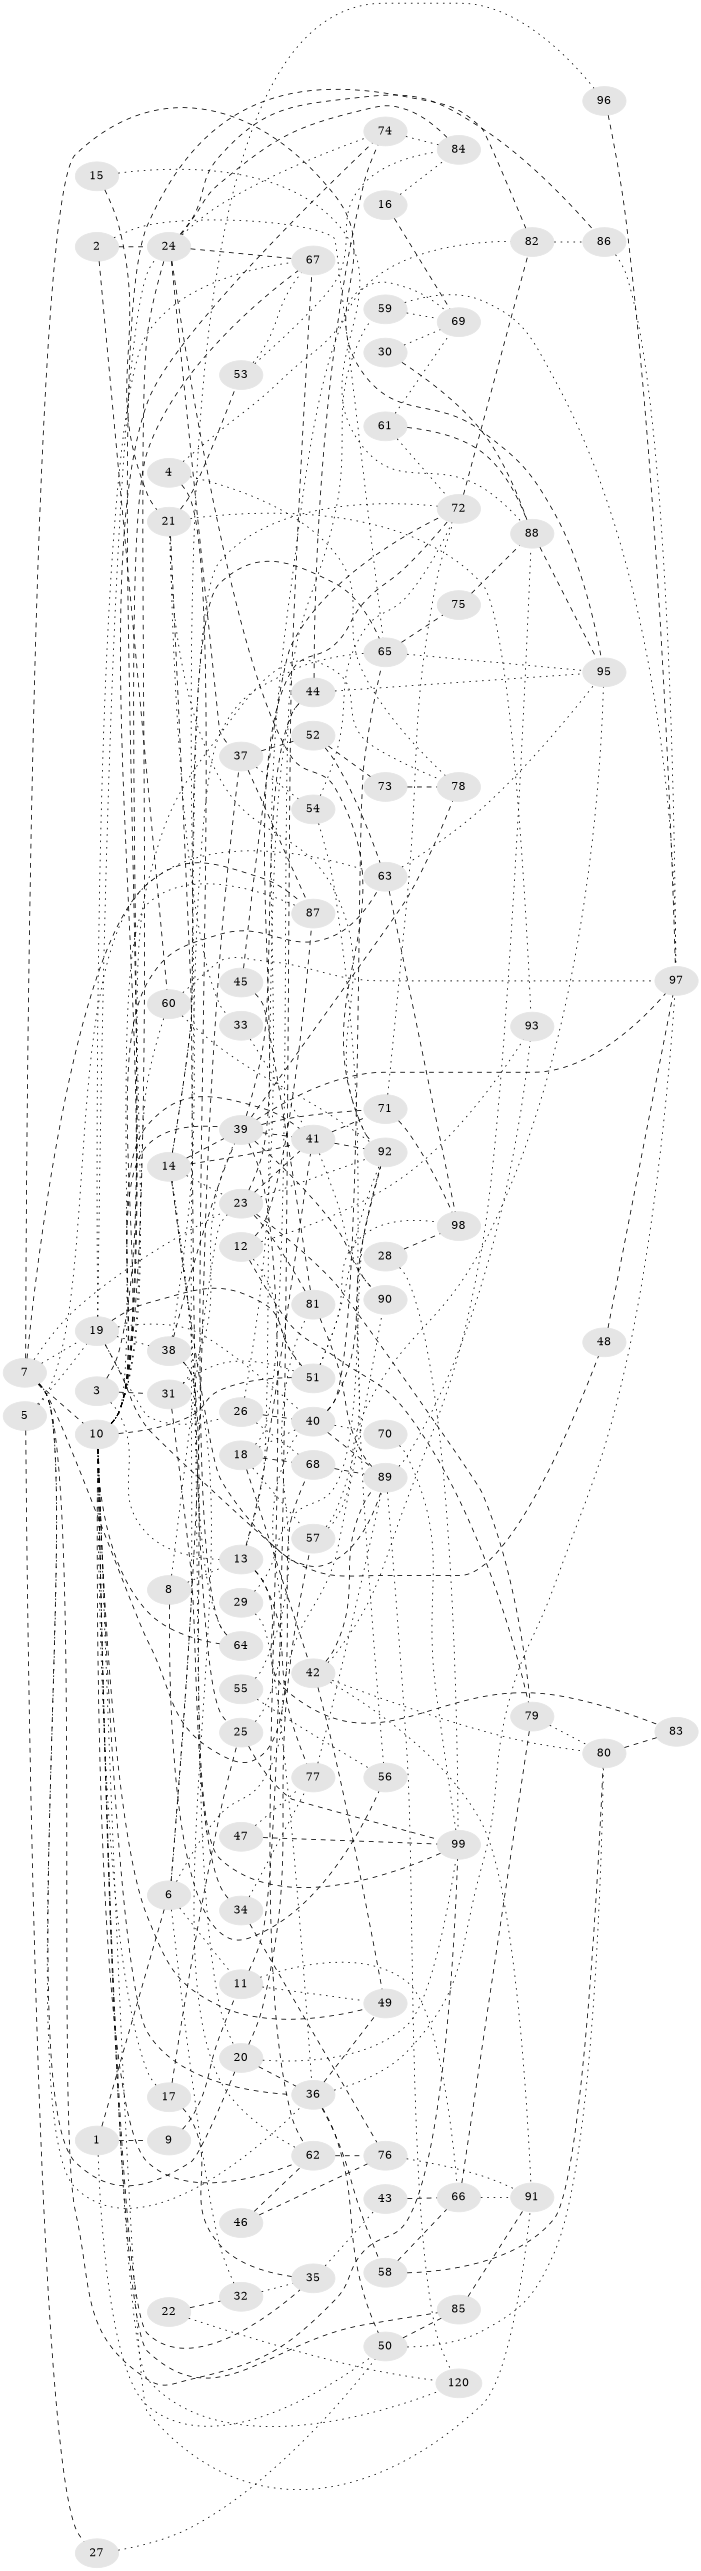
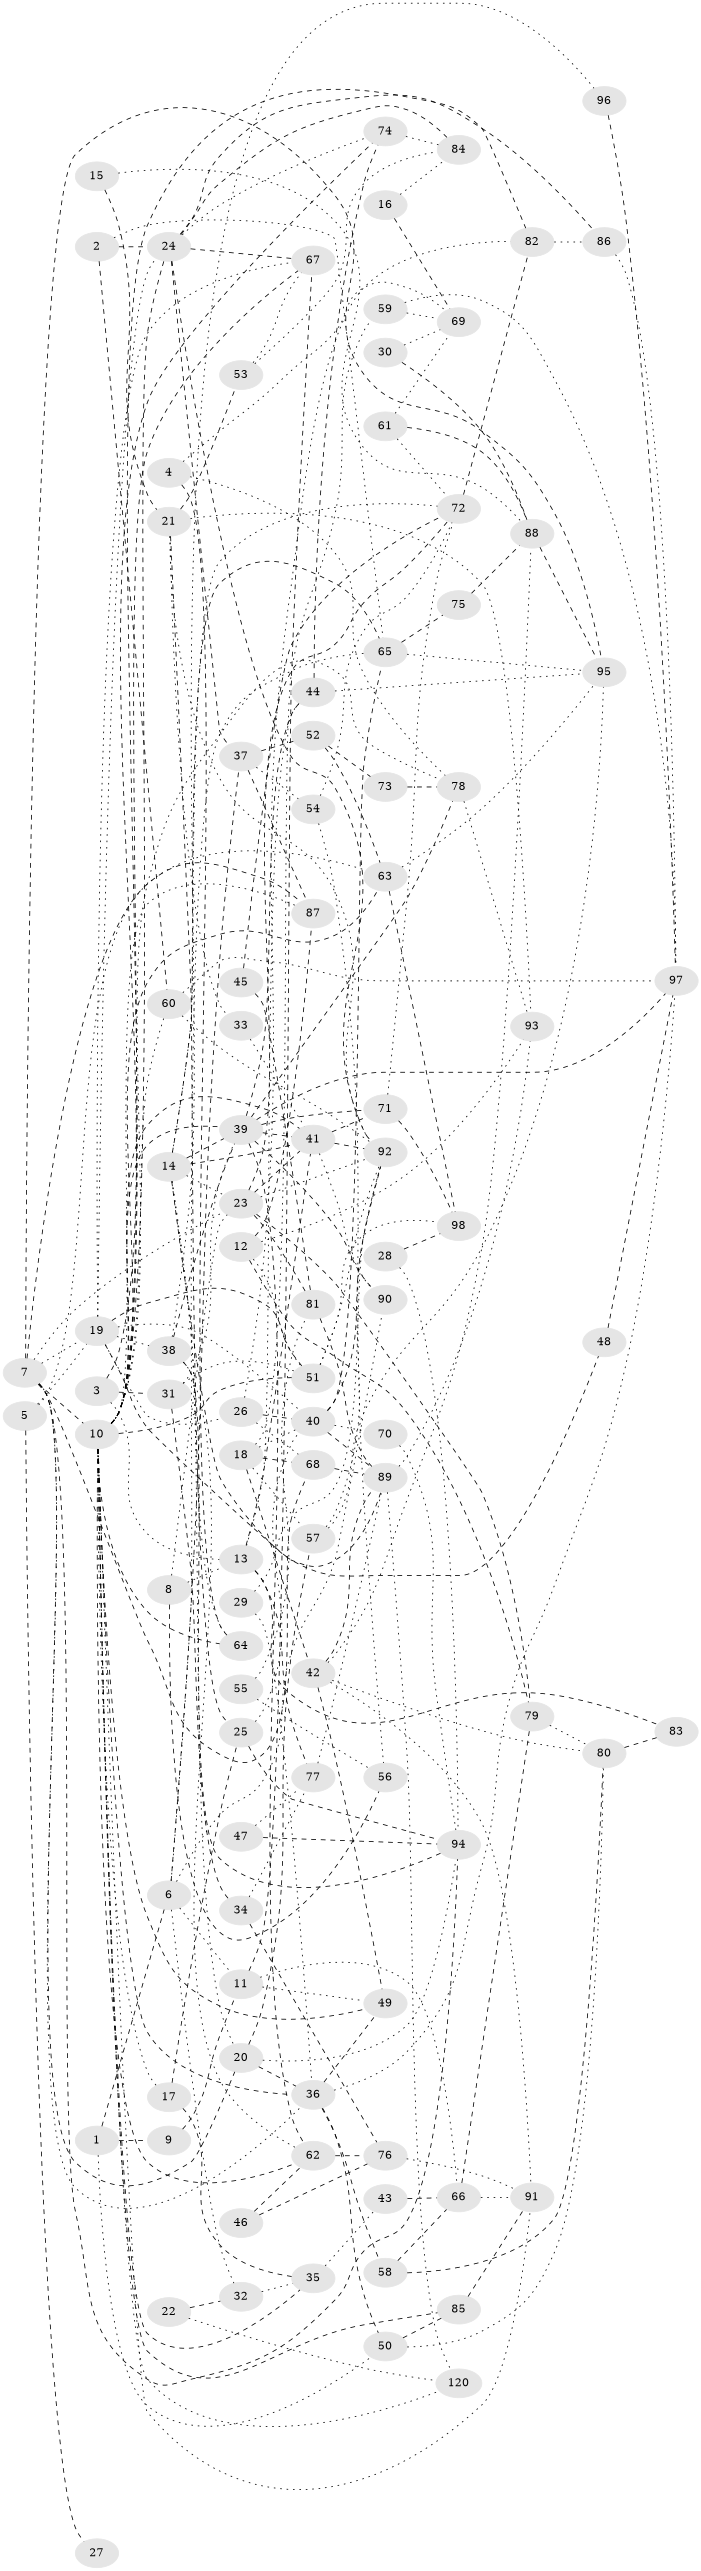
none -> (496, 907)
(459, 1845) -> (459, 1845)
(263, 2478) -> none
